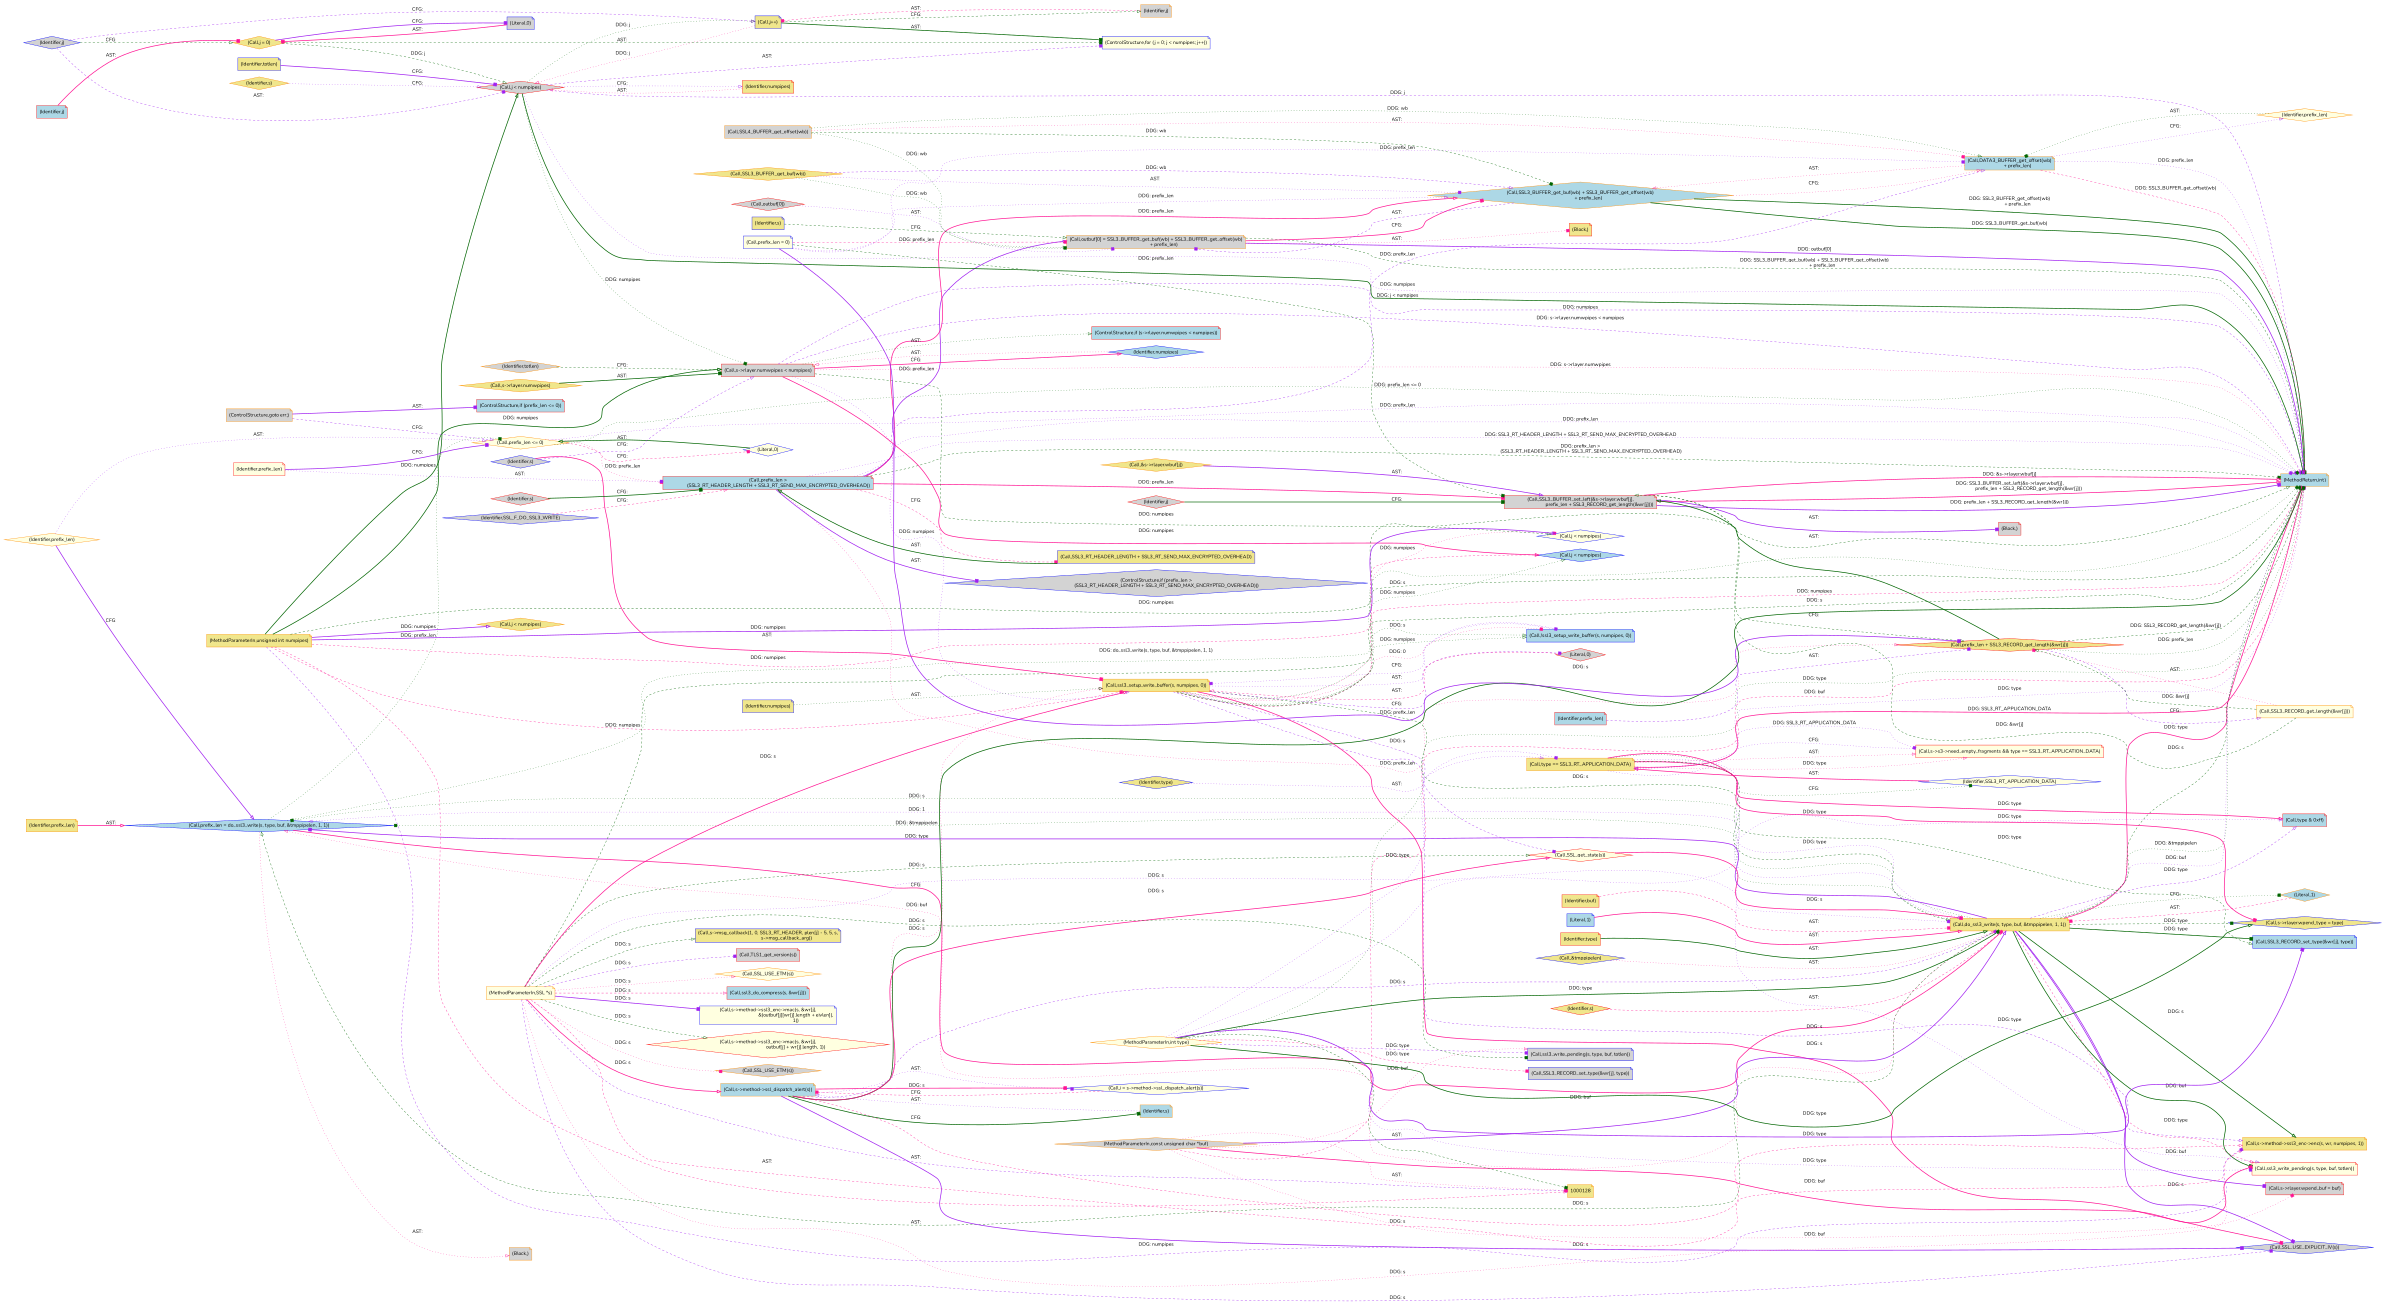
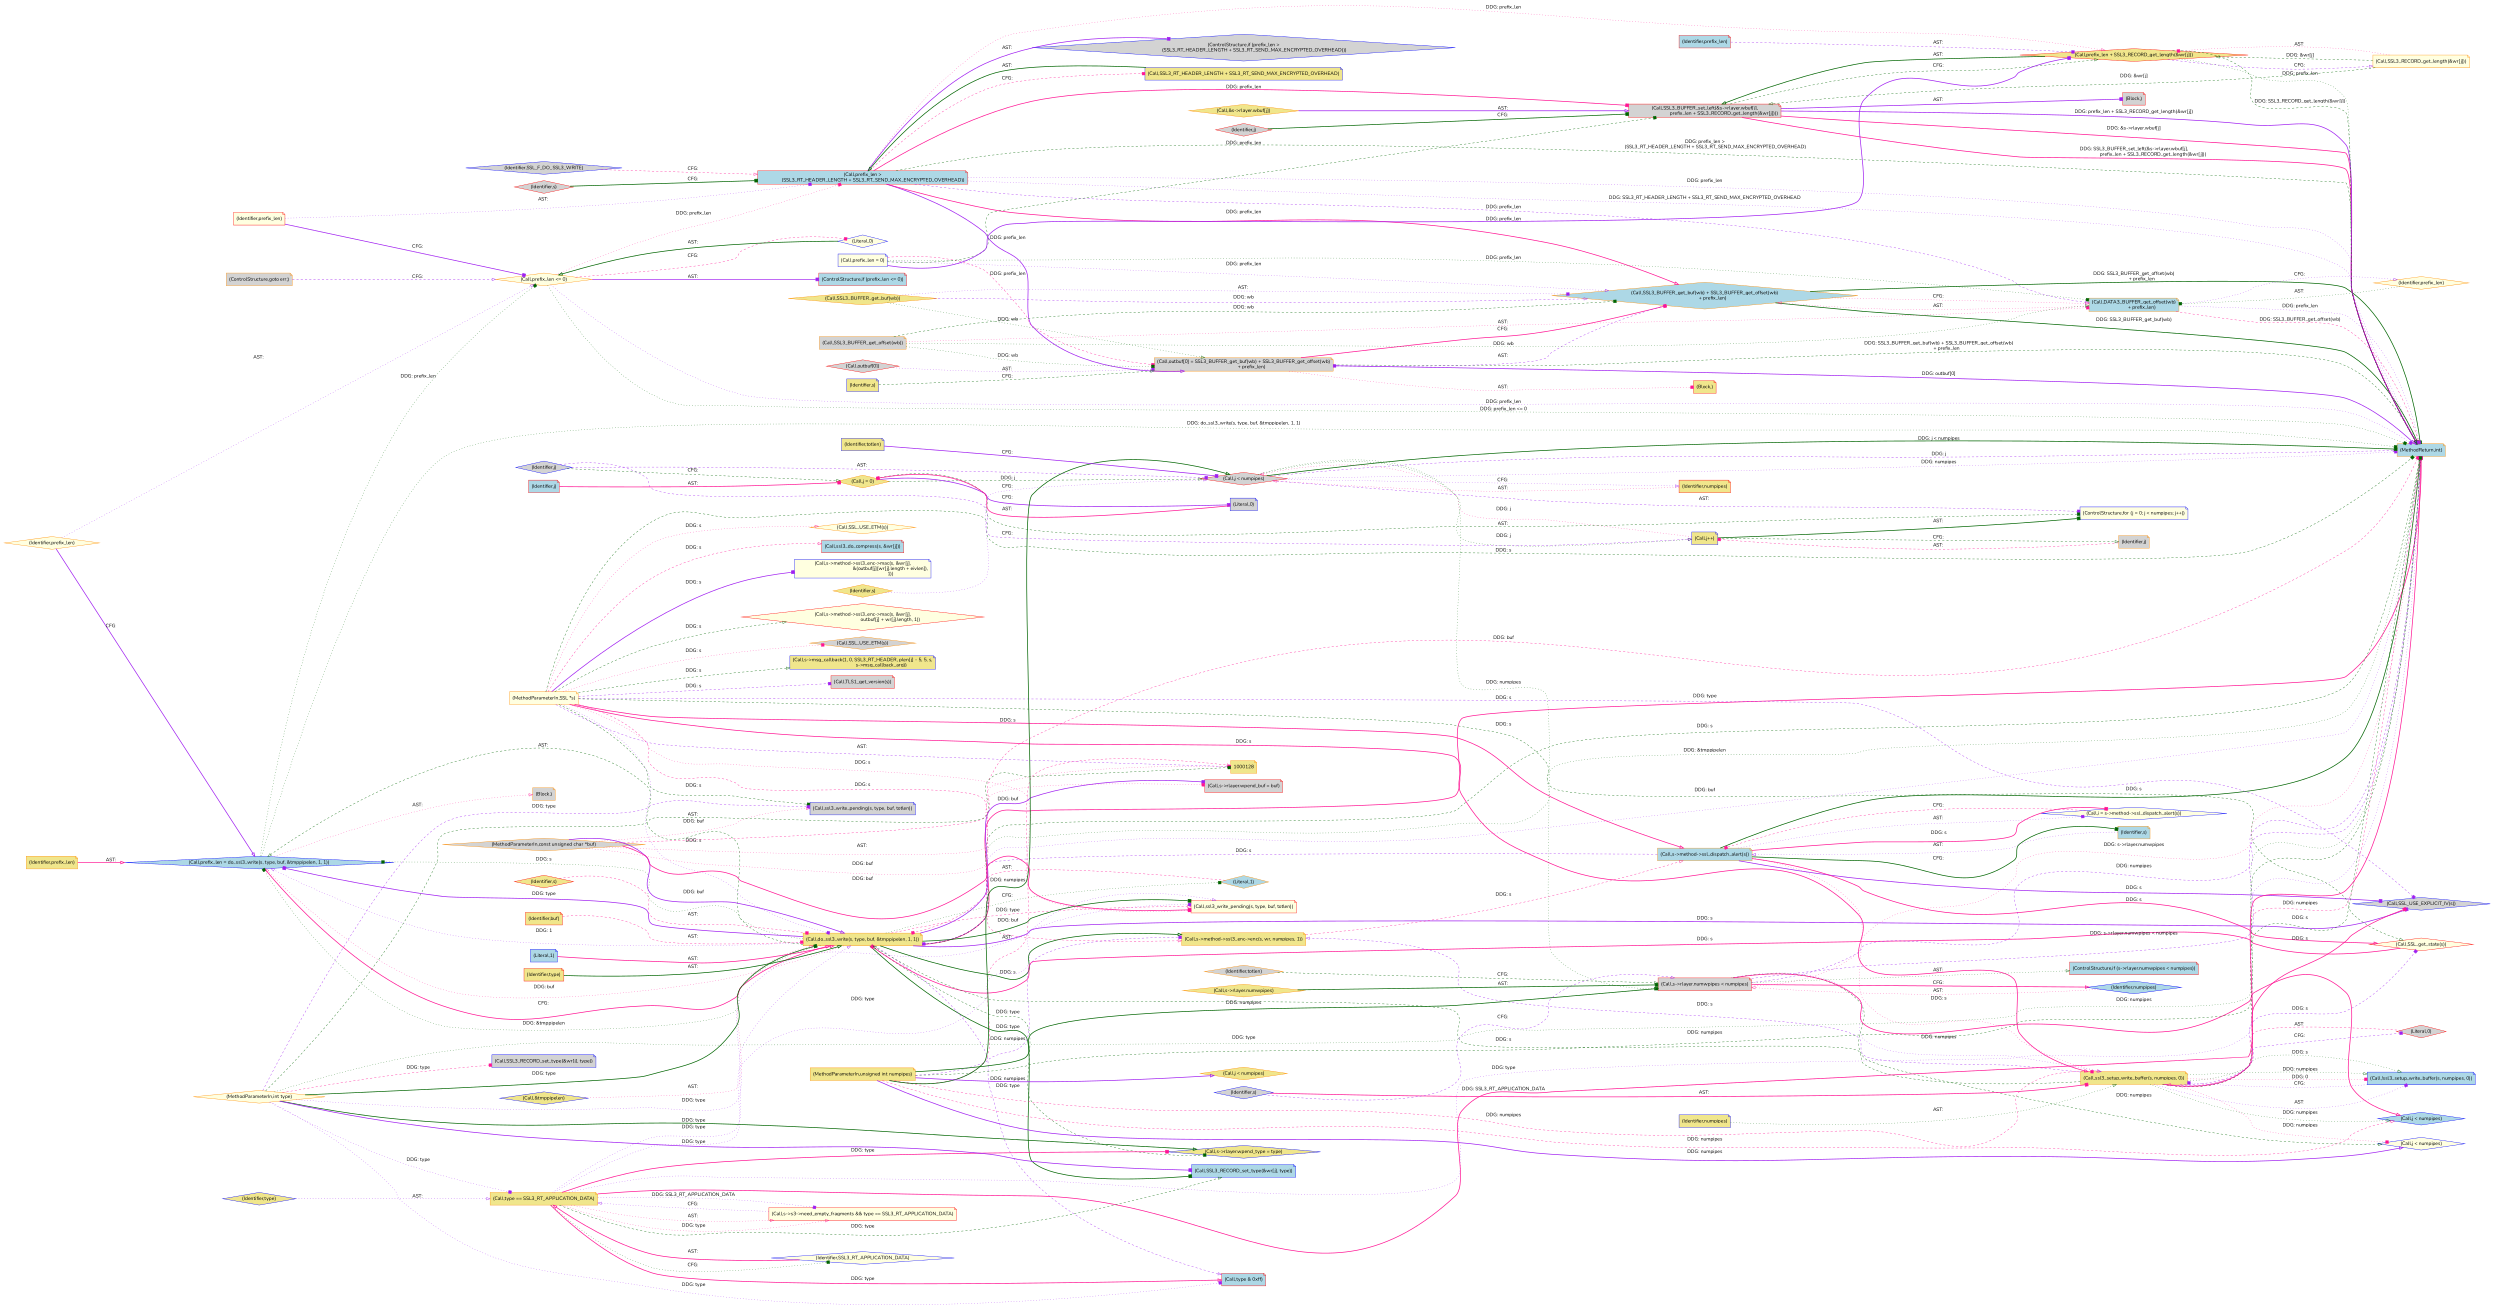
(768, 132) -> (863, 343)
(1348, 150) -> (1487, 261)
(383, 411) -> (704, 279)
(1717, 873) -> (717, 1296)
(1534, 1224) -> (1495, 908)
